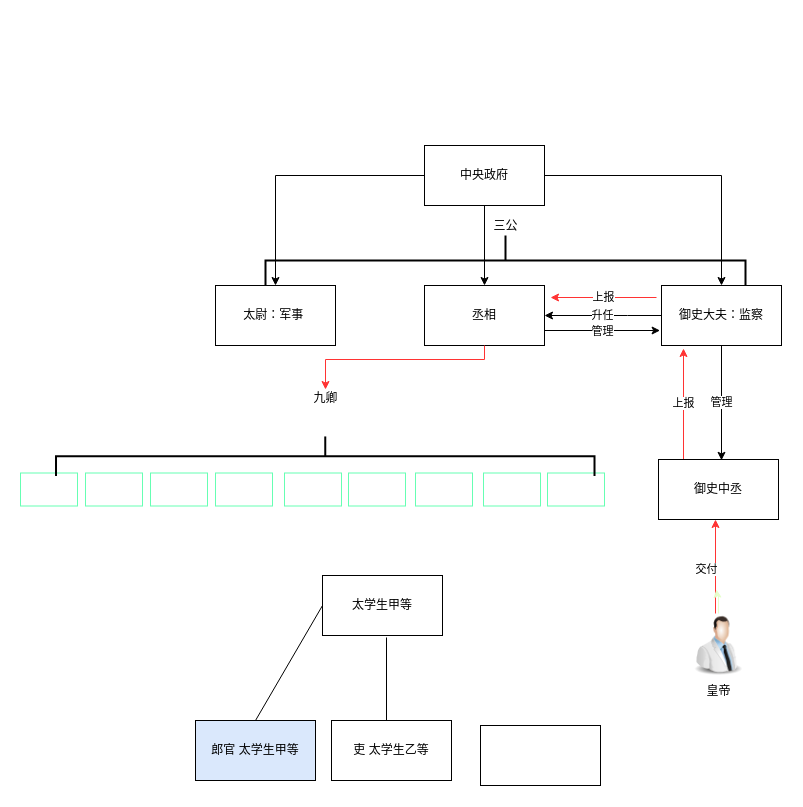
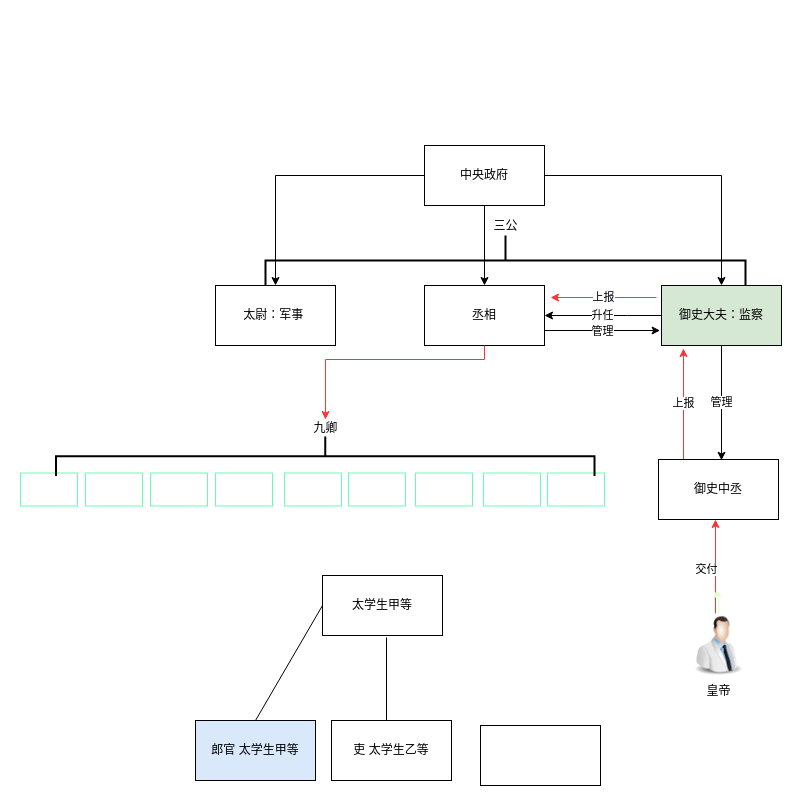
(722, 316) -> (722, 316)
(325, 399) -> (325, 429)
